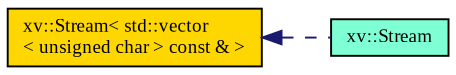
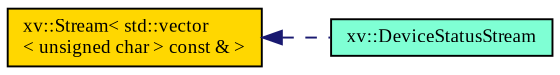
(390, 38) -> (442, 38)
